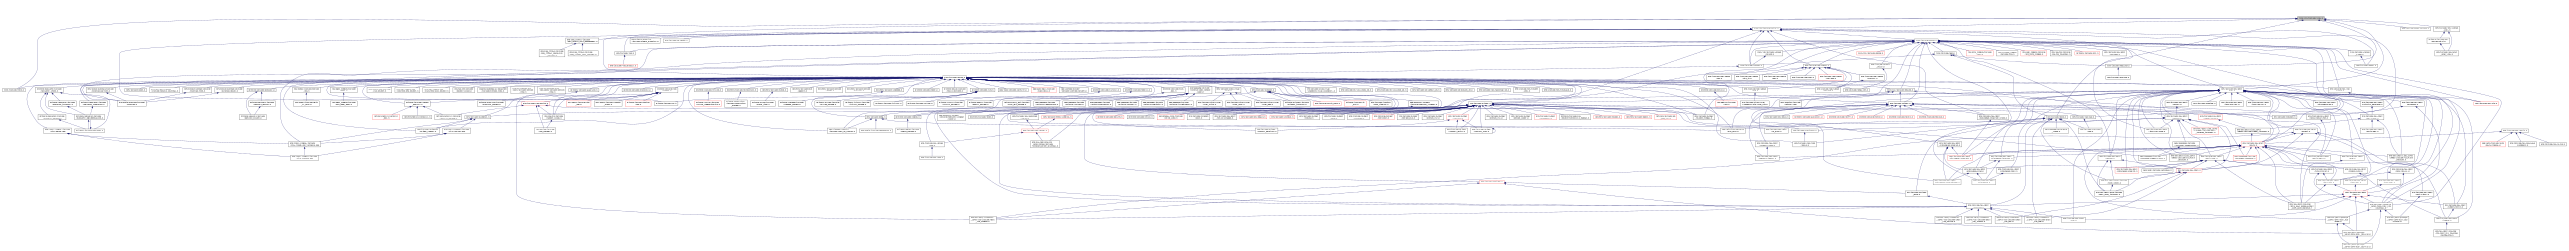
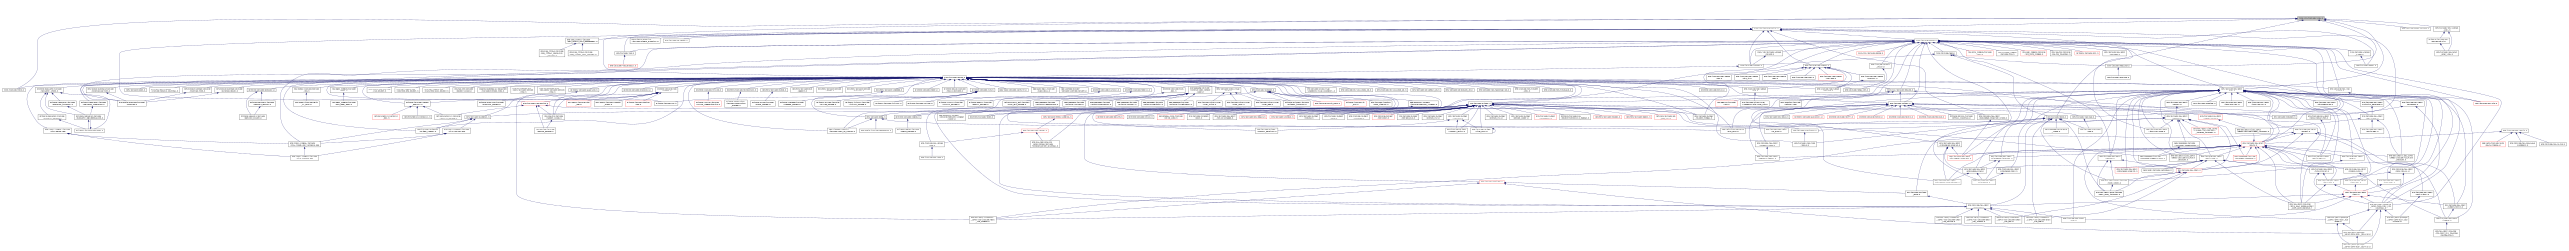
(1044, 90) -> (1044, 90)
(1718, 95) -> (1838, 99)
(2165, 99) -> (2303, 167)
(763, 104) -> (763, 104)
(1025, 117) -> none
(1458, 117) -> (1458, 117)
none -> (1961, 117)
(545, 131) -> (545, 131)
(1481, 131) -> (1481, 131)
(2252, 138) -> (2254, 137)
(2356, 215) -> (2368, 221)
